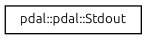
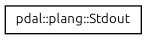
(73, 20) -> (73, 20)
